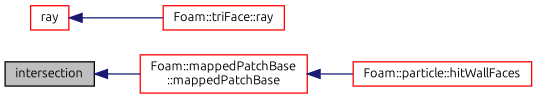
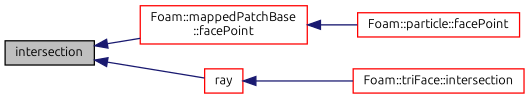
(224, 18) -> (439, 81)
none -> (156, 70)
(224, 74) -> (224, 25)
(442, 74) -> (439, 25)
